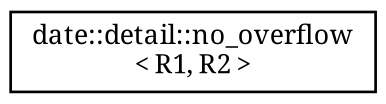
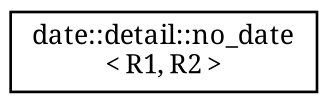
(193, 52) -> (164, 52)
